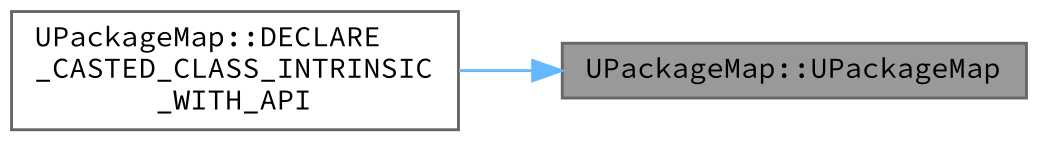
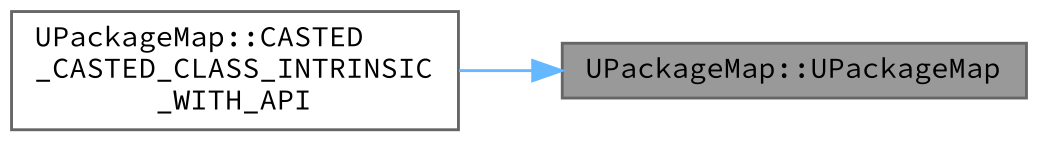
(235, 71) -> (235, 71)
